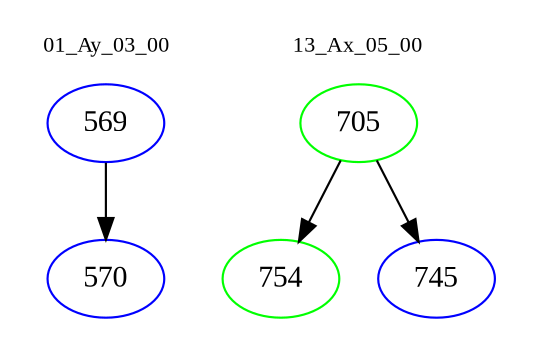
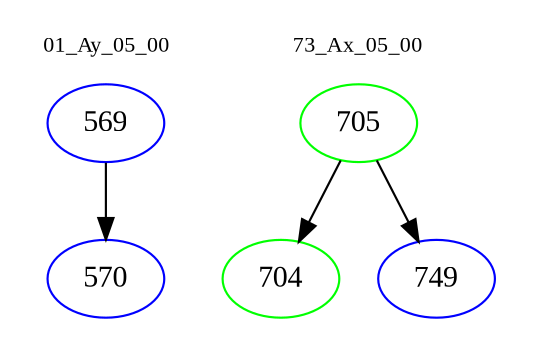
(107, 46) -> (107, 46)
(359, 46) -> (359, 46)
(281, 279) -> (281, 279)
(437, 279) -> (437, 279)
